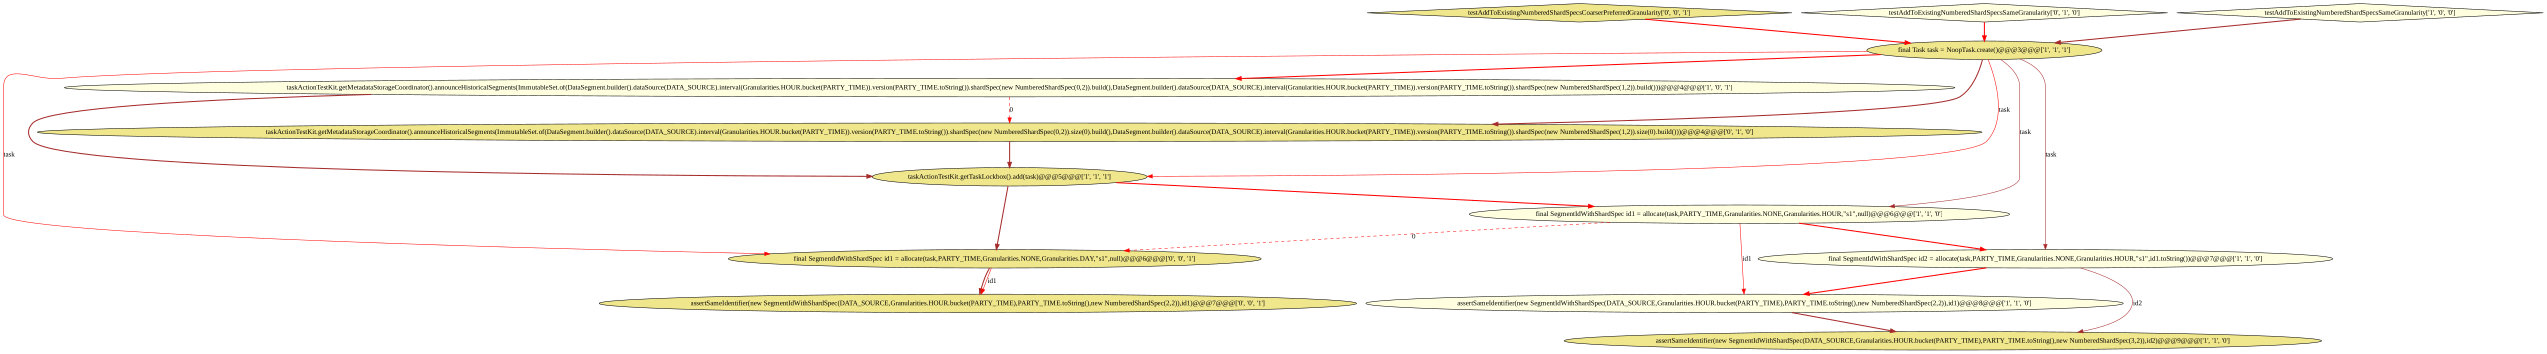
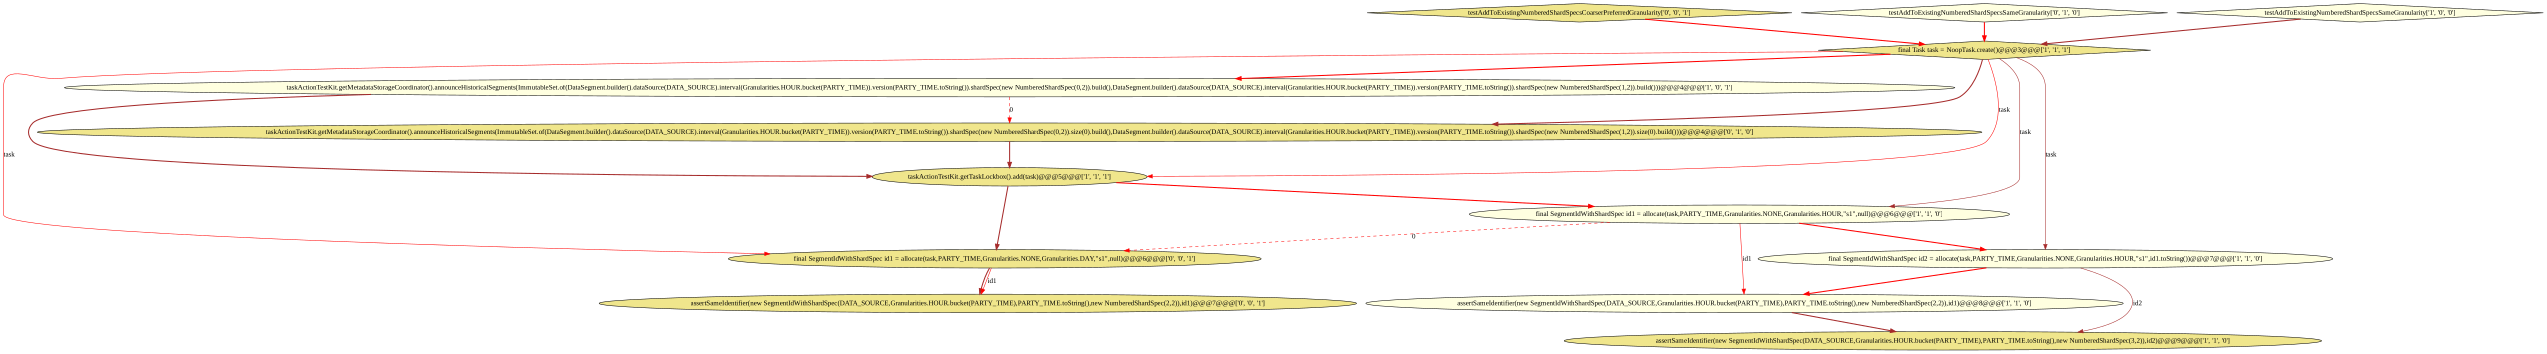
(1984, 50) -> (1984, 50)
